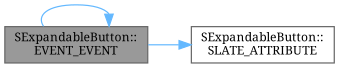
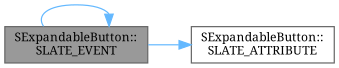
(76, 45) -> (76, 45)
